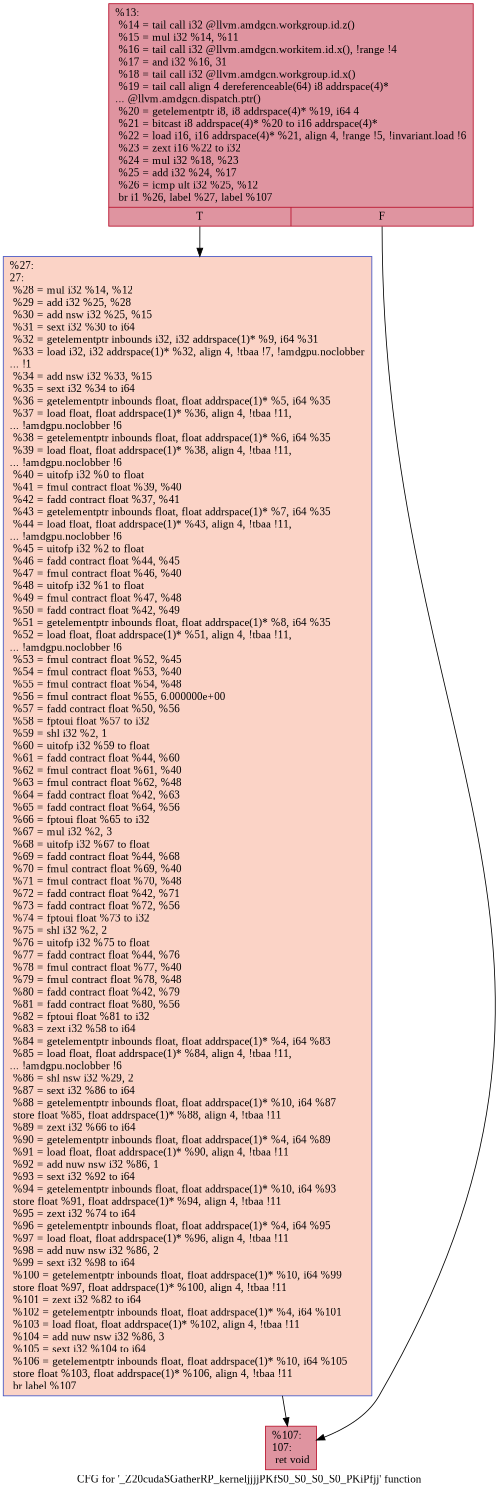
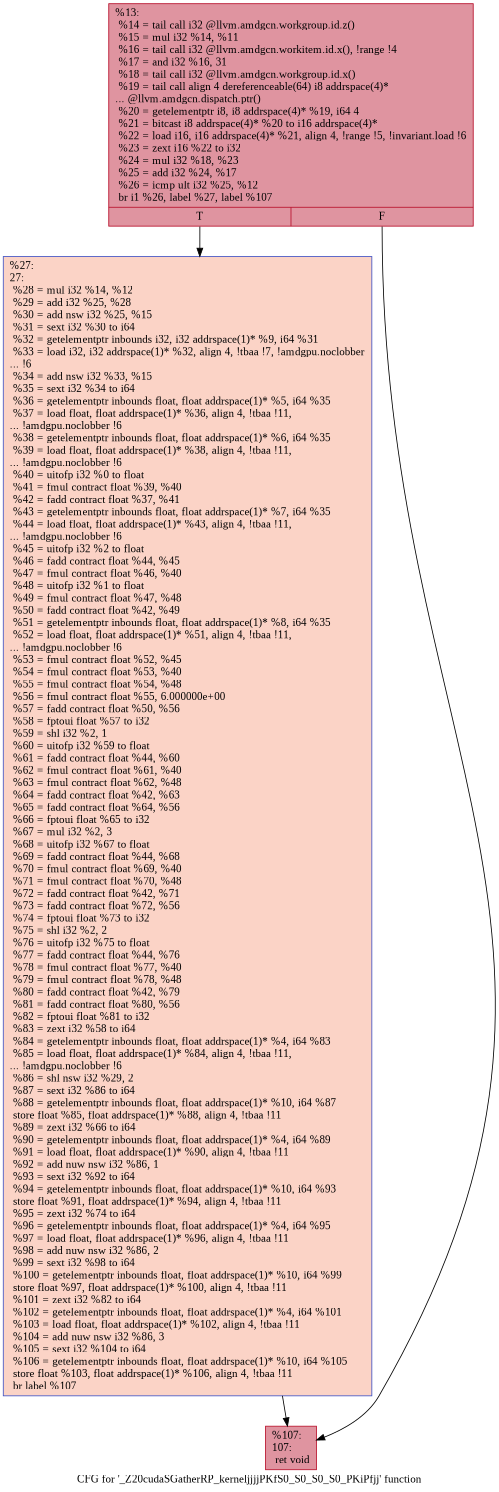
(21, 364) -> (21, 364)
